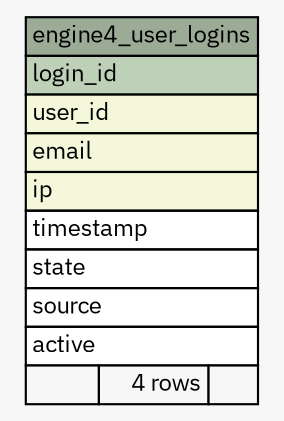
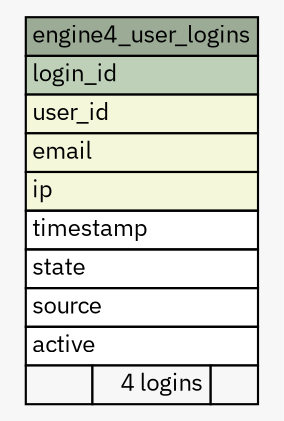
(167, 384) -> (162, 384)
